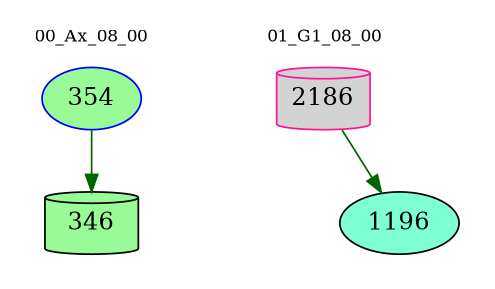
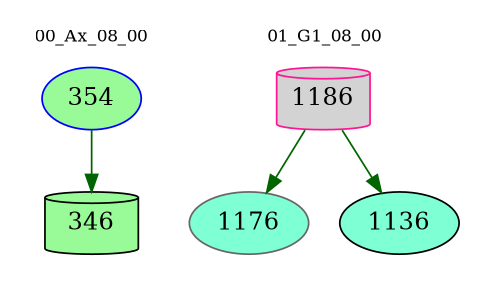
(323, 99) -> (323, 99)
none -> (249, 223)
(399, 223) -> (399, 223)
